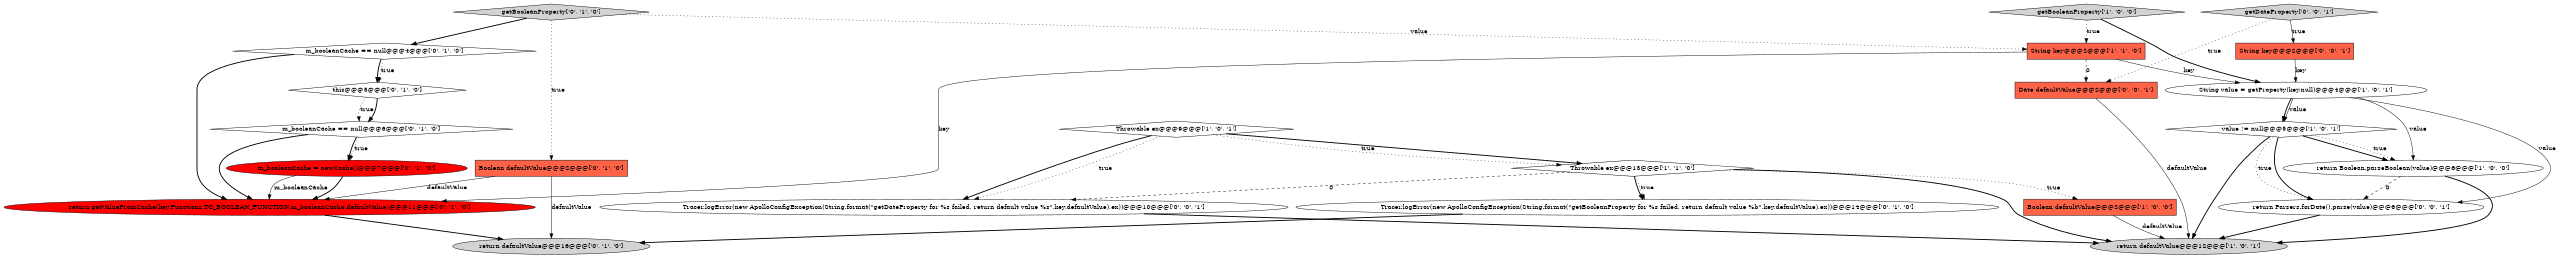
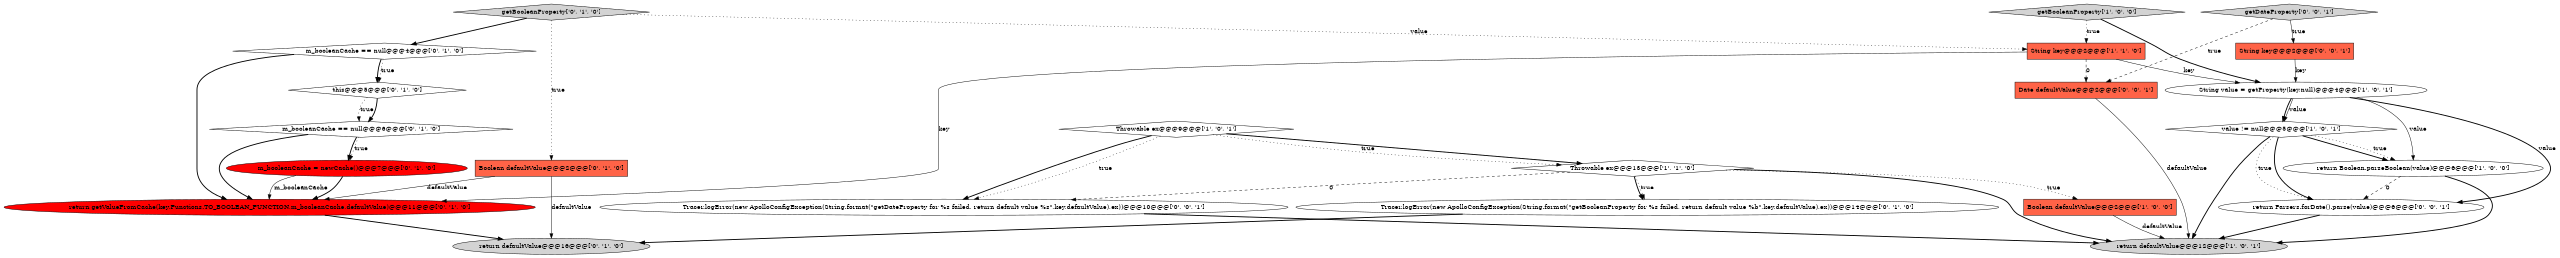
(2192, 50) -> (2192, 50)
(2504, 134) -> (2504, 134)
